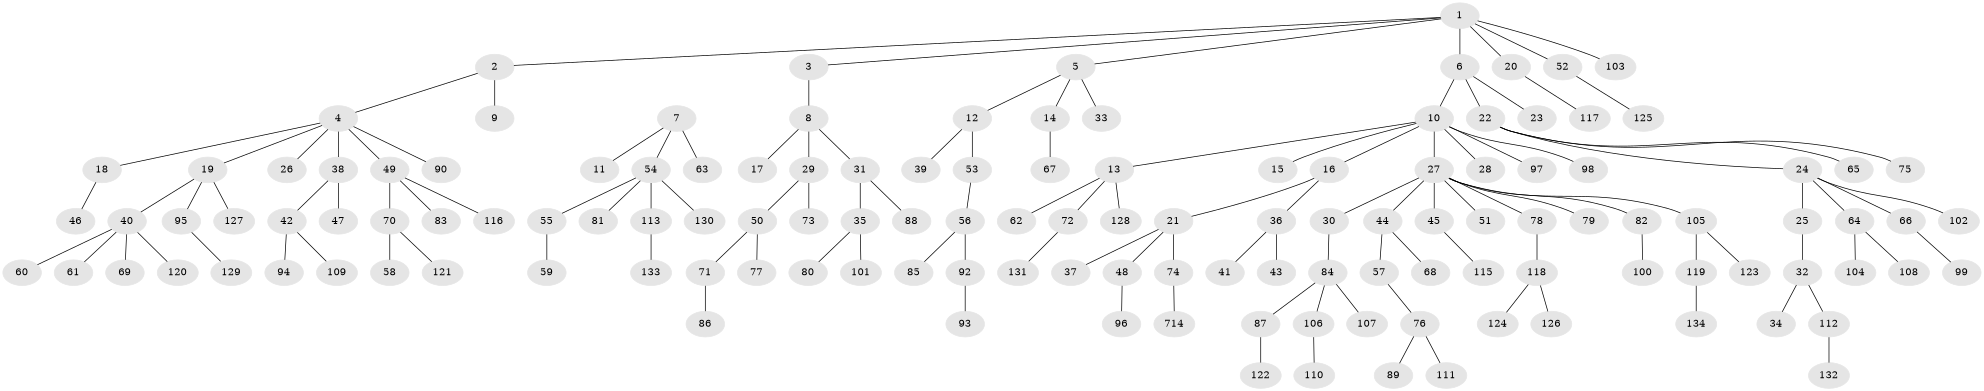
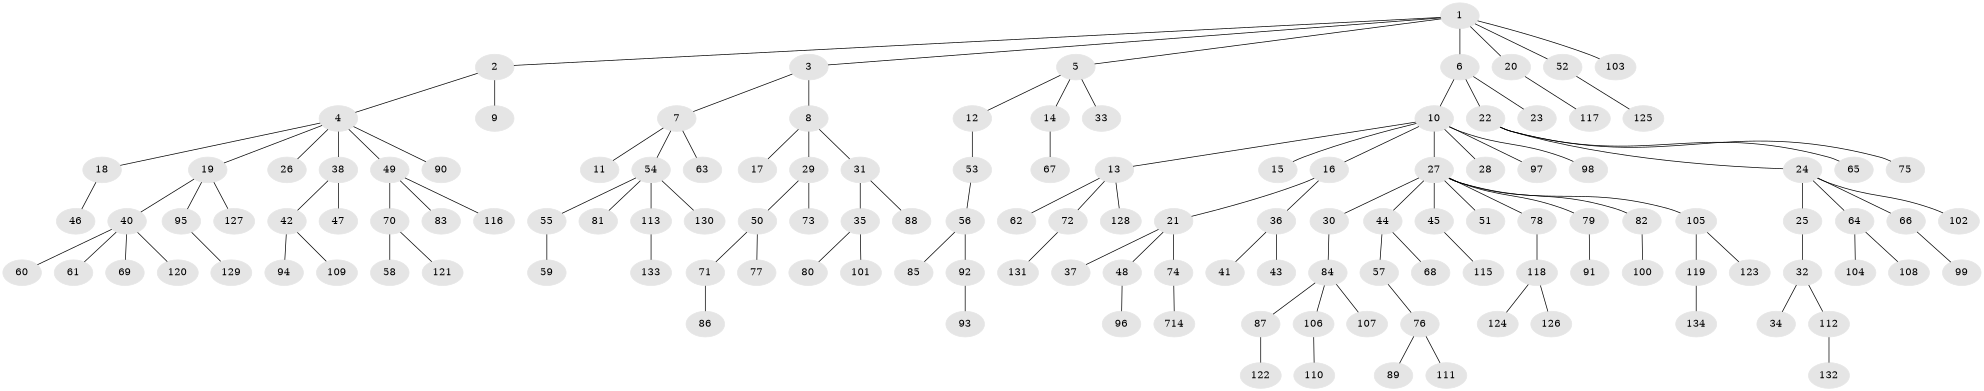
none -> (743, 93)
(921, 170) -> none
none -> (1590, 273)
